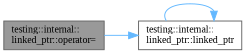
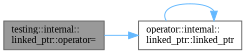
(190, 35) -> (190, 35)
